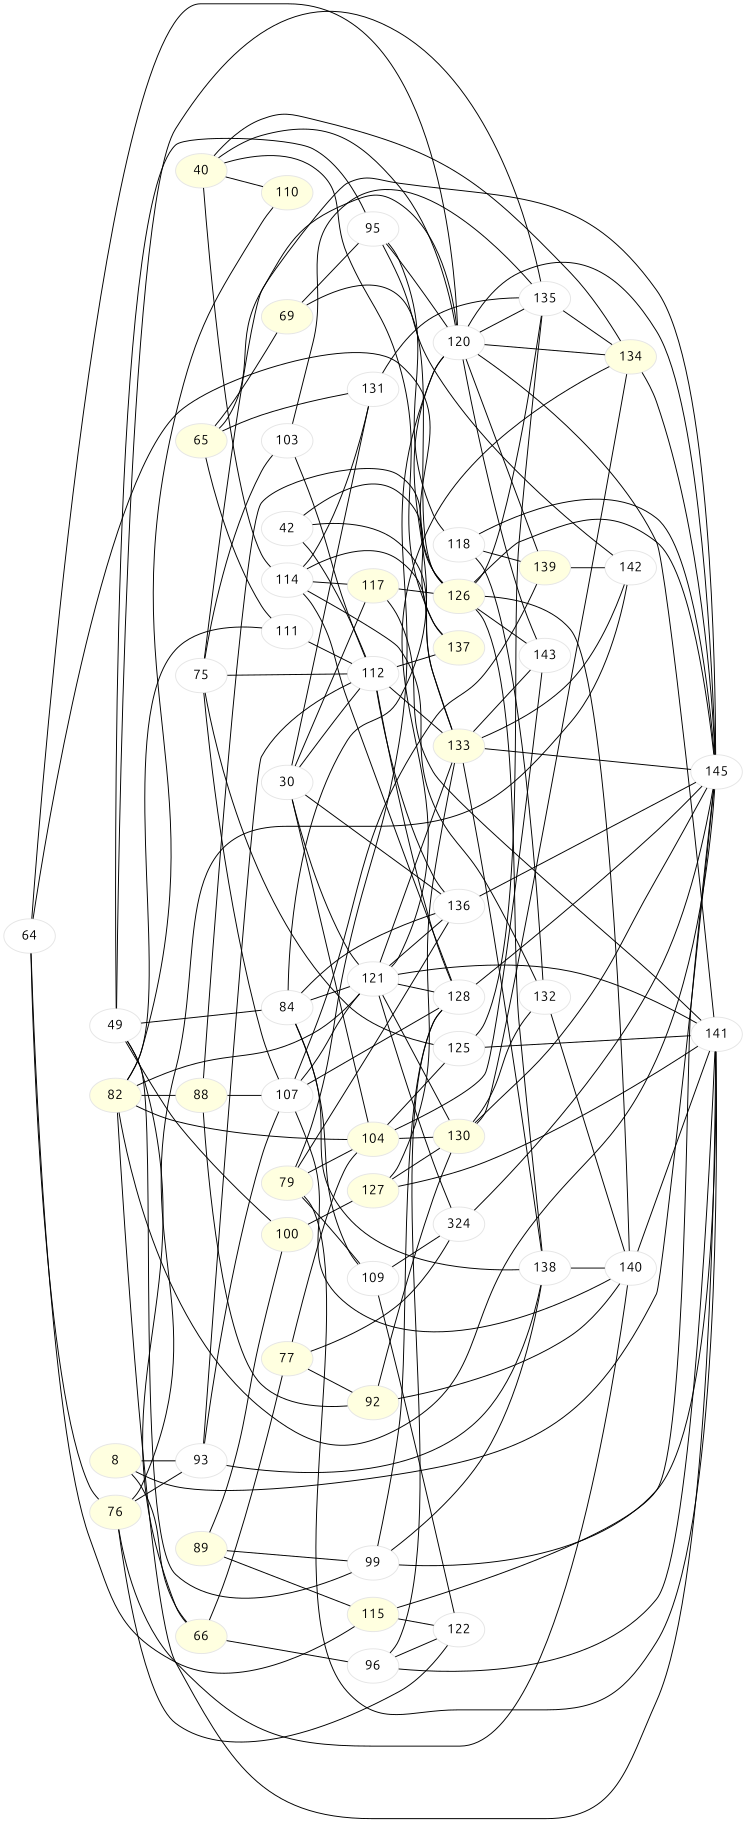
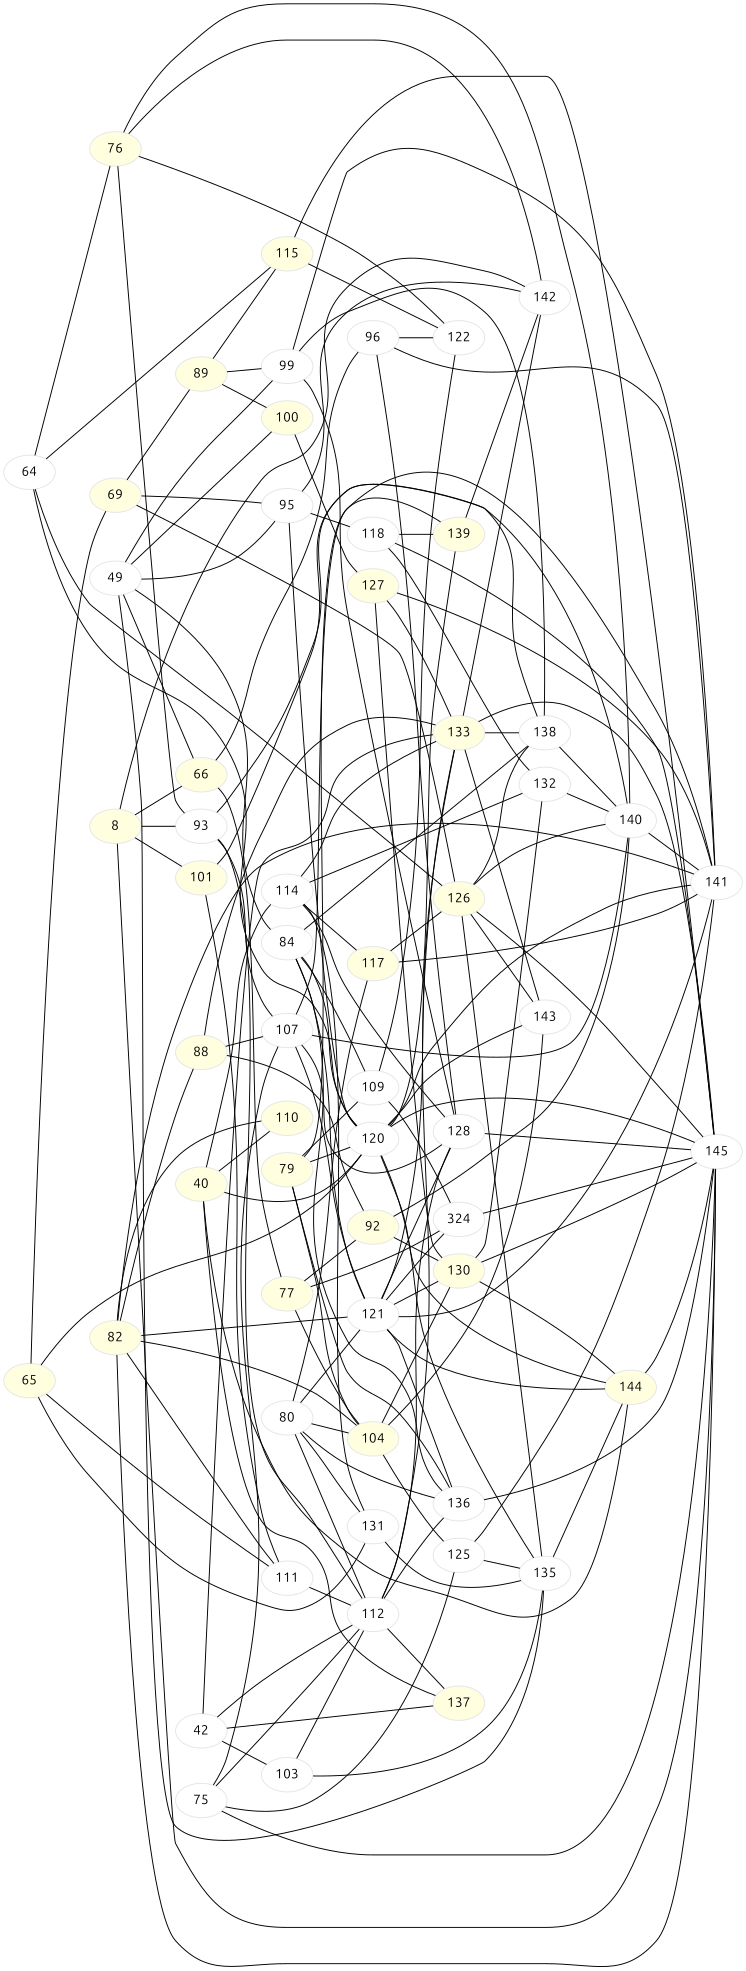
(631, 357) -> (631, 1387)
none -> (158, 435)
none -> (285, 463)
(229, 553) -> (240, 1751)
(238, 657) -> (266, 824)
(287, 782) -> (287, 1418)
none -> (201, 878)
